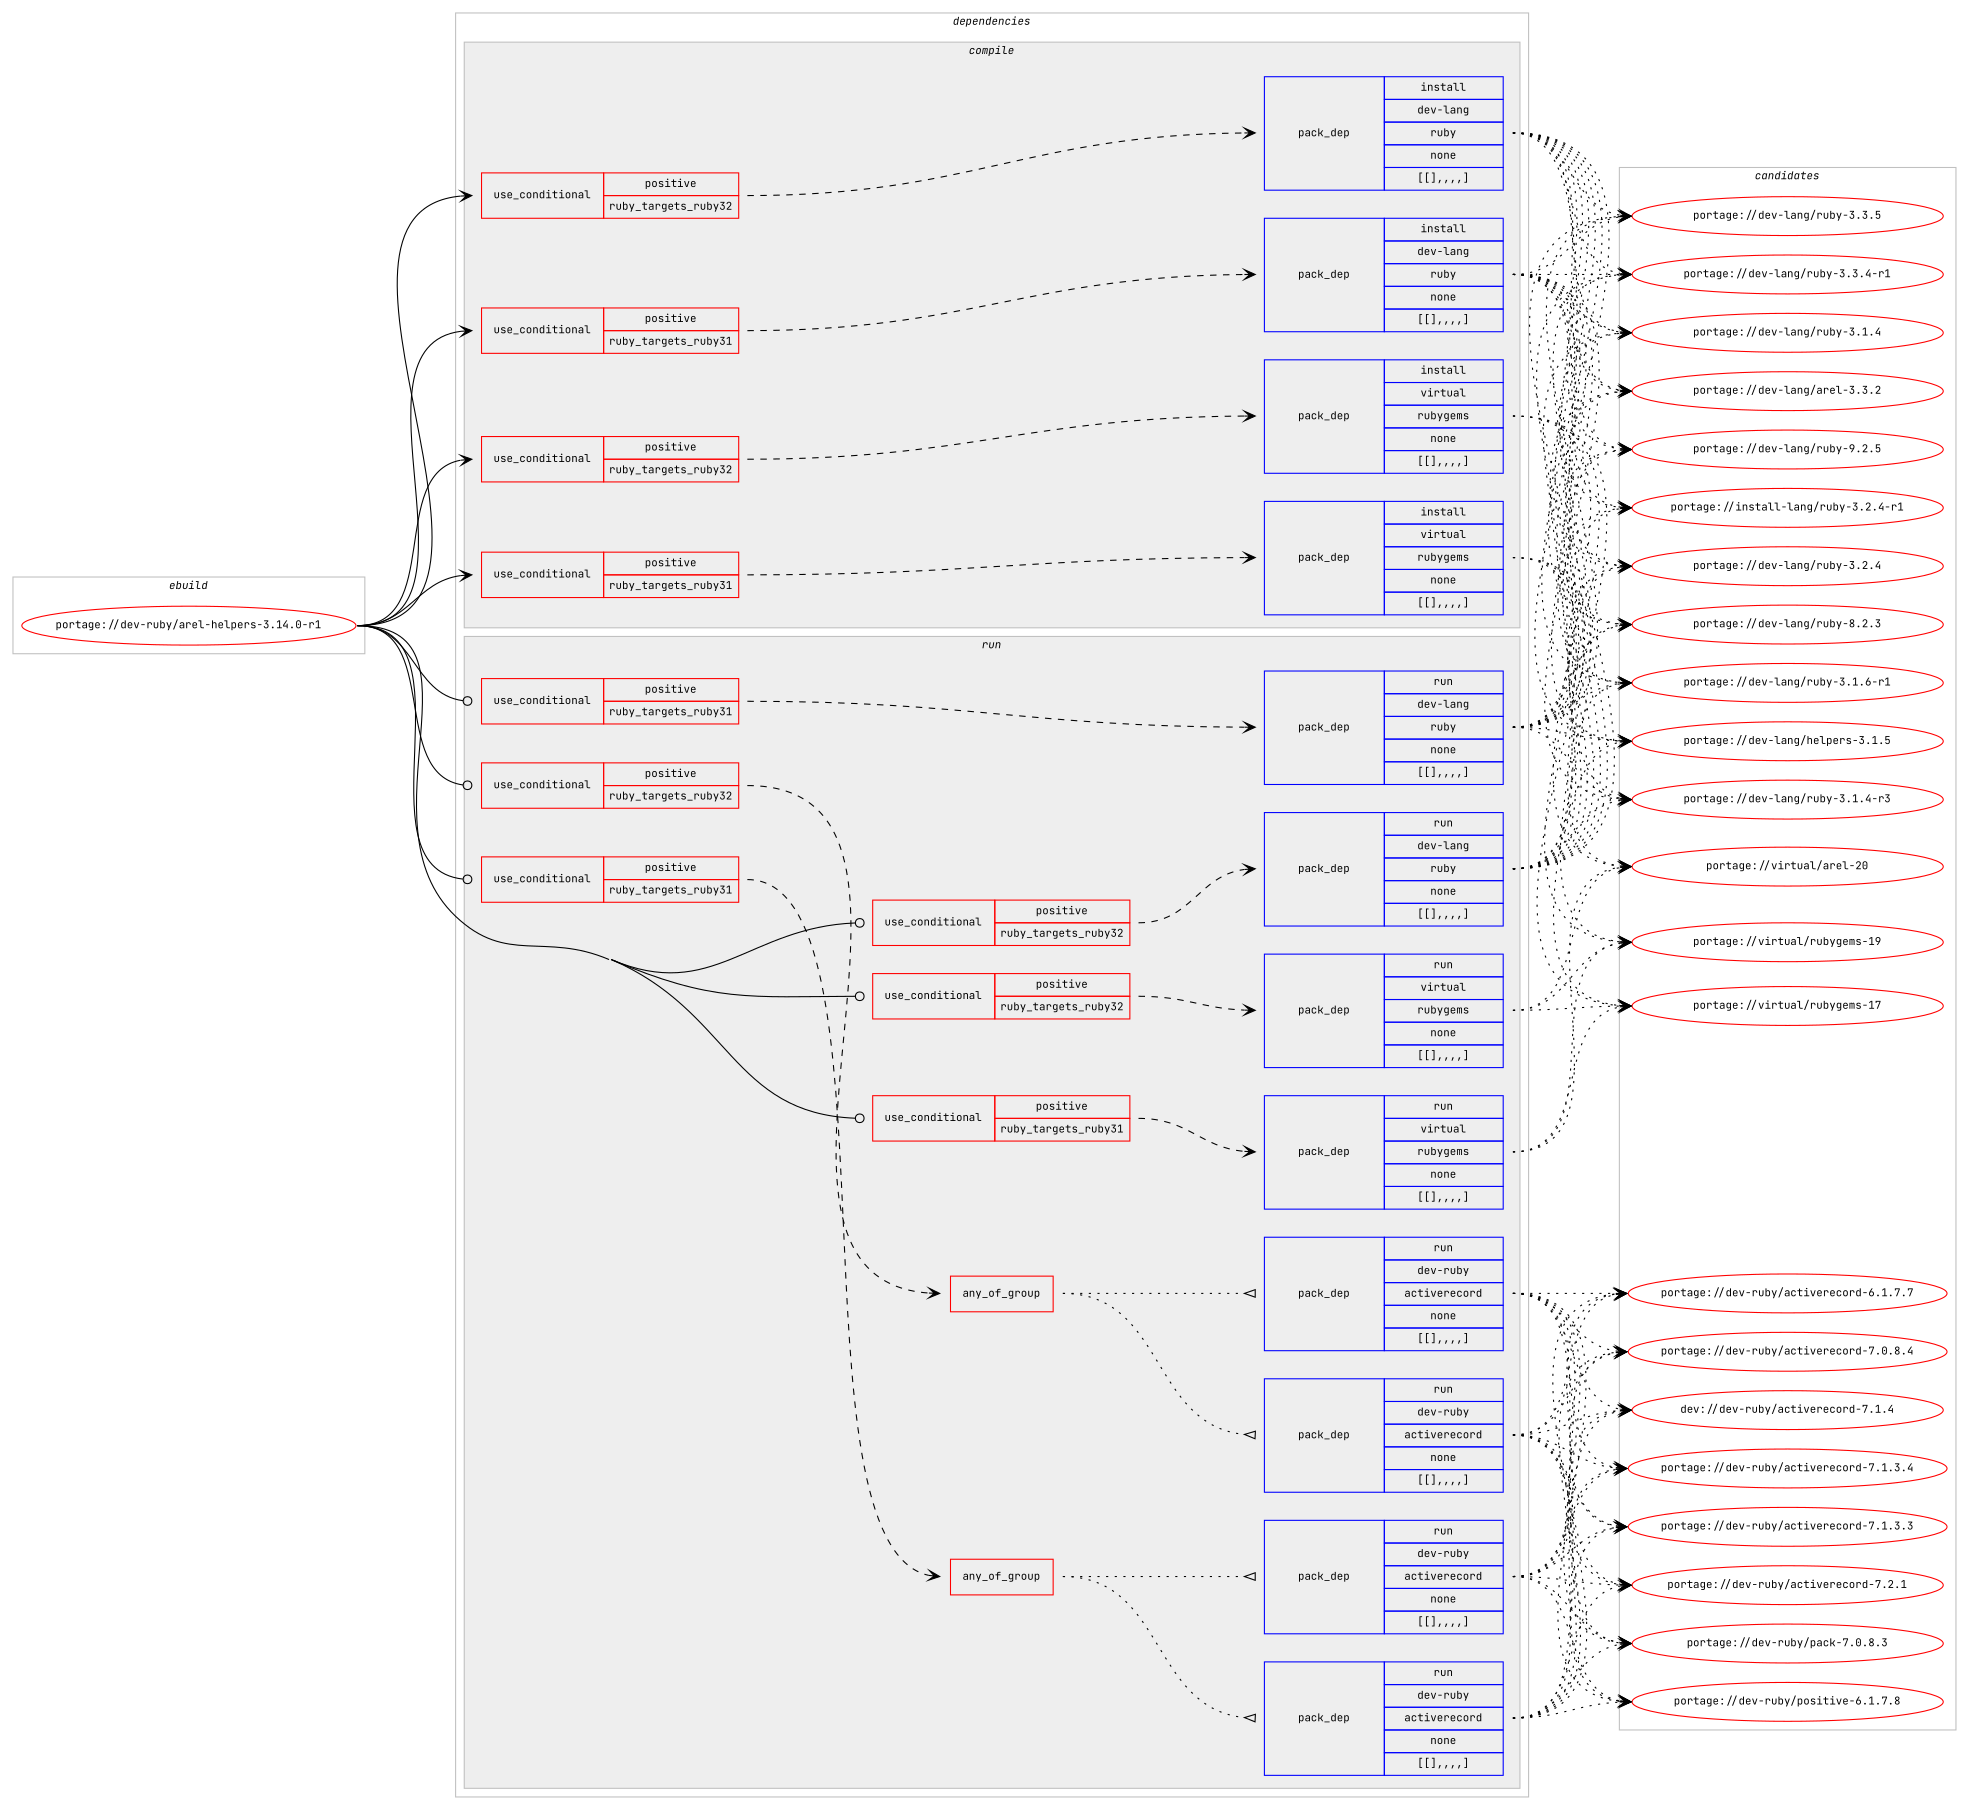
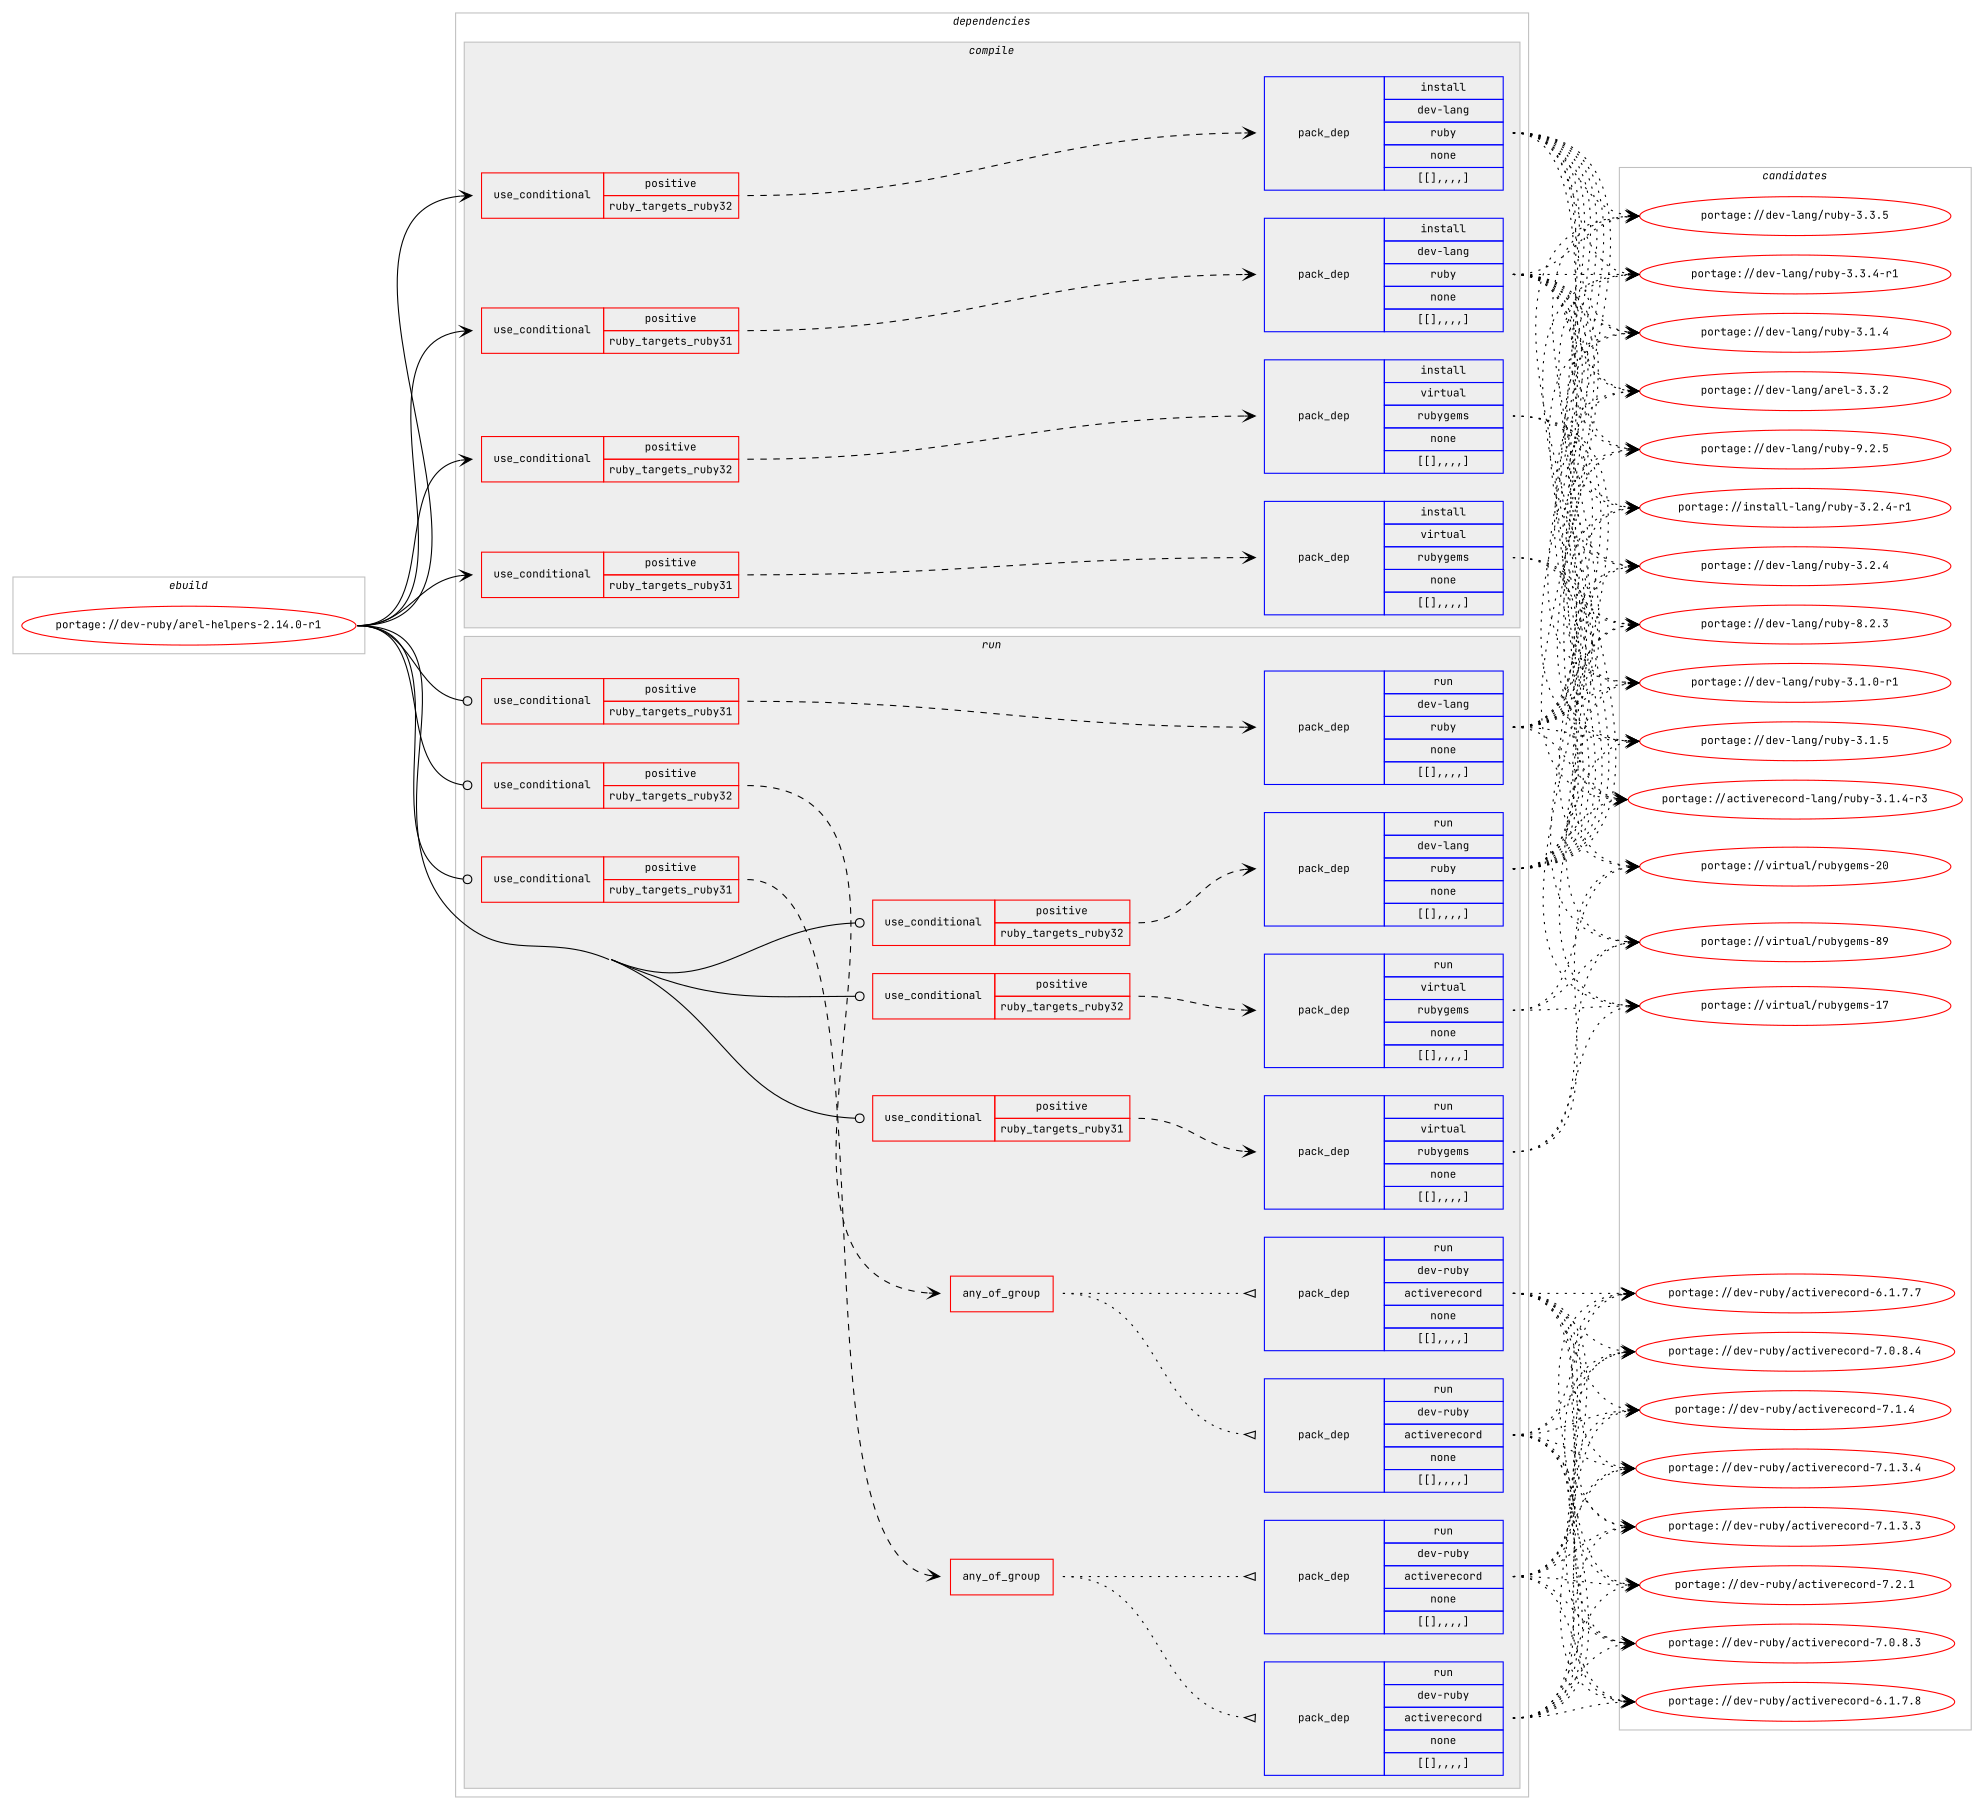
(189, 626) -> (189, 626)
(1788, 683) -> (1795, 683)
(1788, 741) -> (1795, 741)
(1788, 800) -> (1795, 800)
(1788, 867) -> (1795, 867)
(1788, 942) -> (1795, 942)
(1788, 1410) -> (1795, 1410)
(1788, 1644) -> (1795, 1644)
(1788, 1702) -> (1795, 1702)
